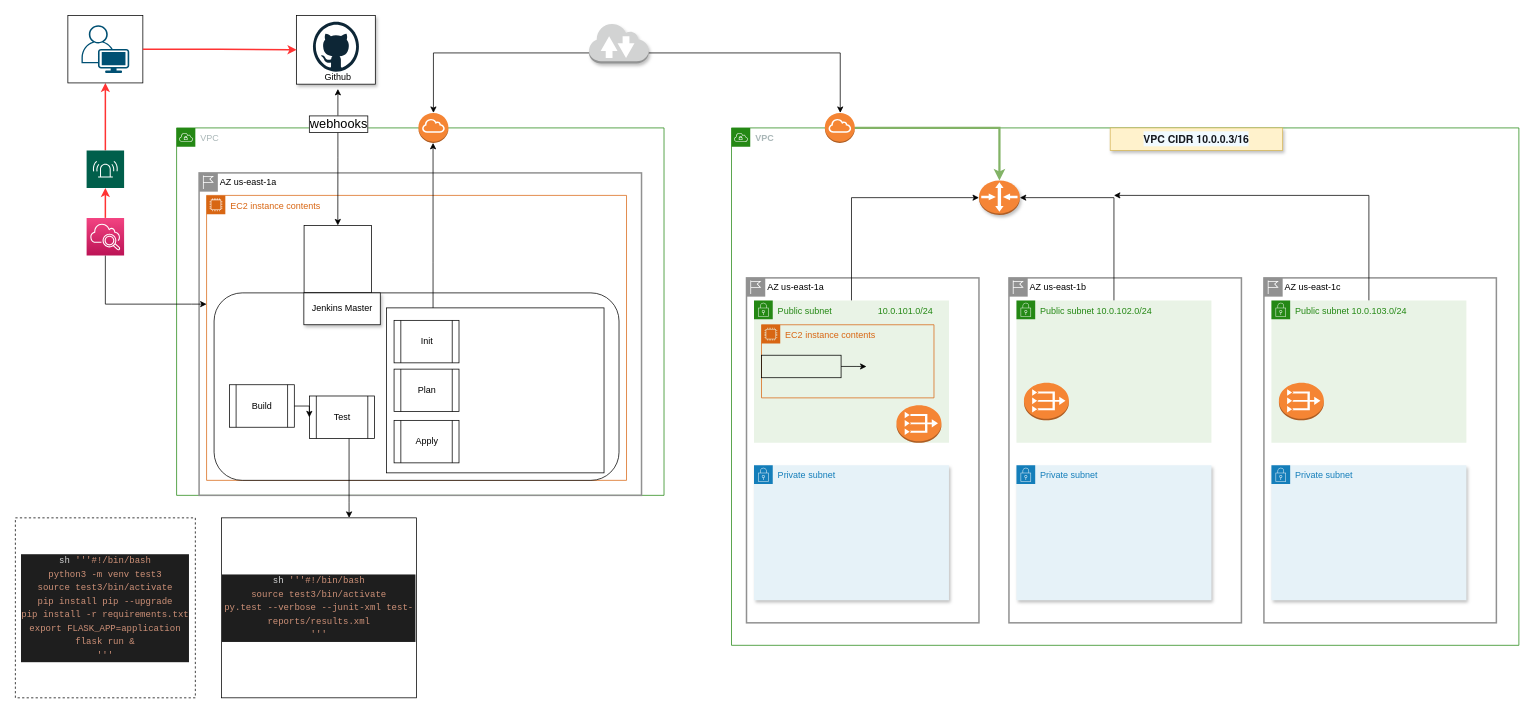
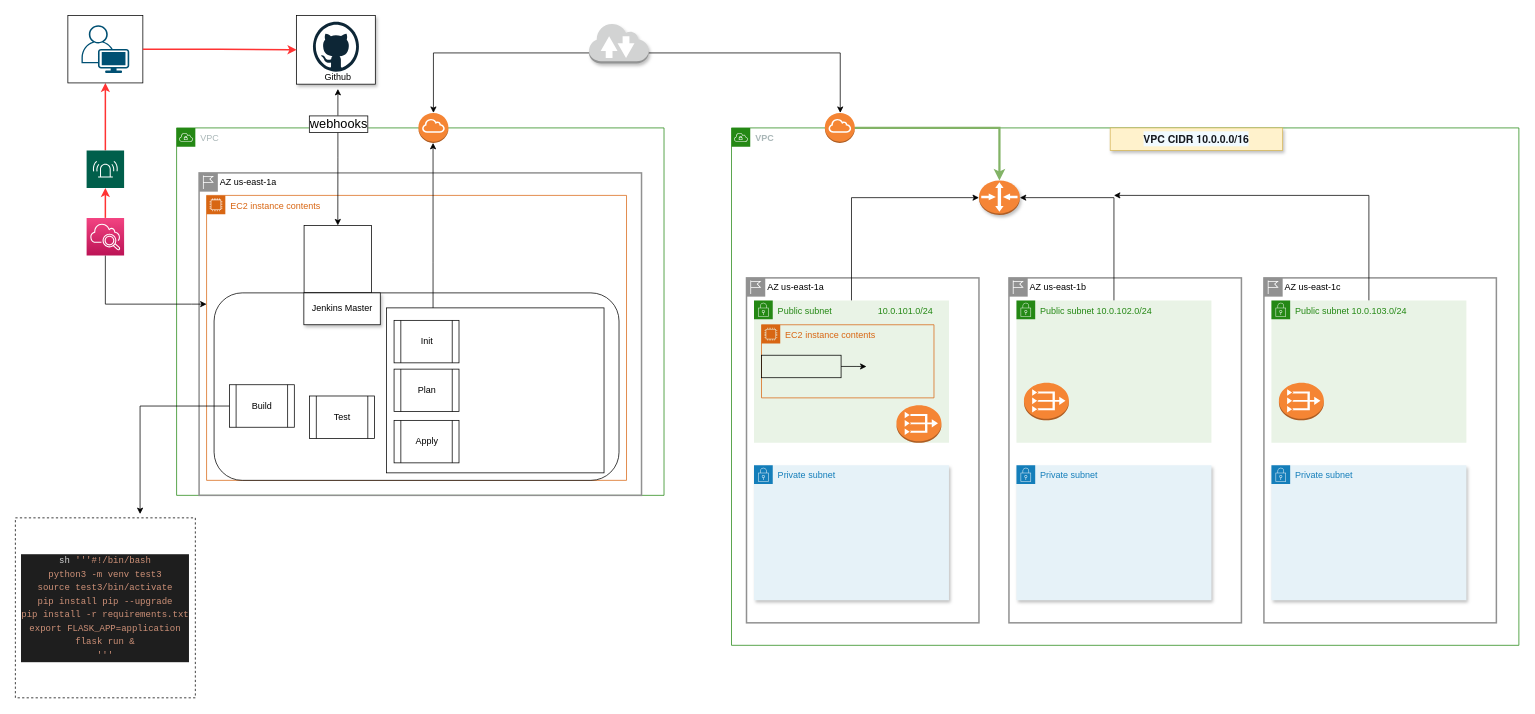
(1197, 139) -> (1197, 139)
(309, 410) -> (140, 406)
(349, 511) -> none
(319, 608) -> none
